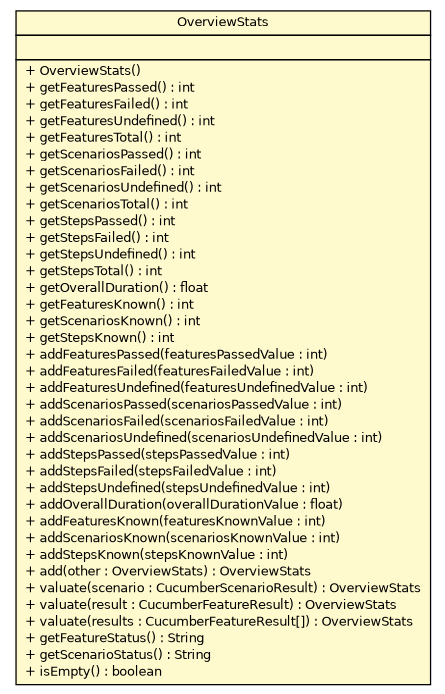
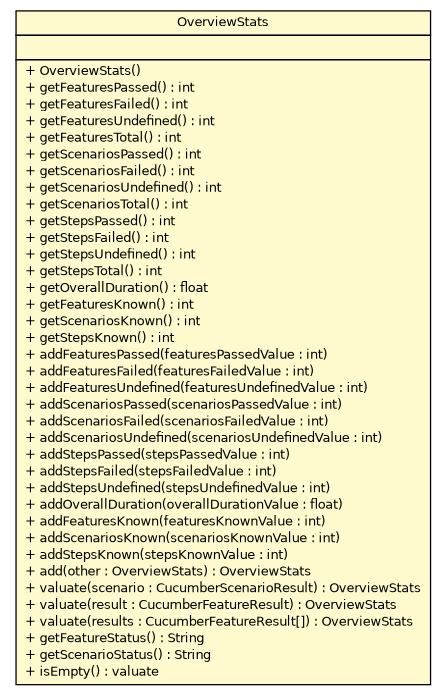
(94, 672) -> (92, 672)
